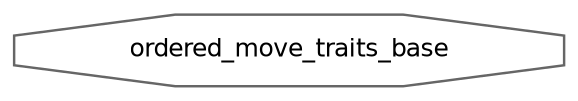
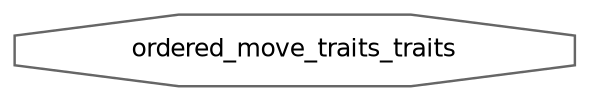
(289, 50) -> (295, 50)
